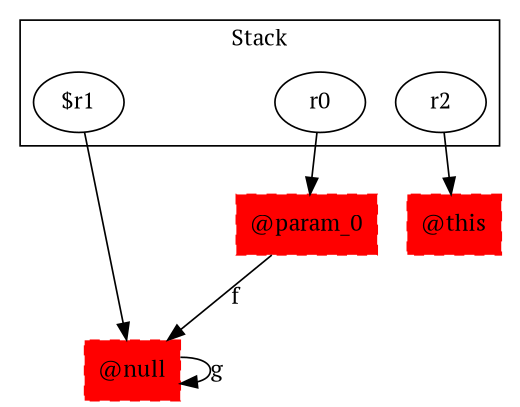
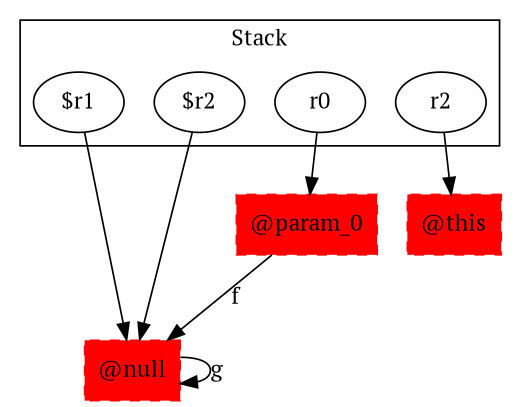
none -> (199, 102)
